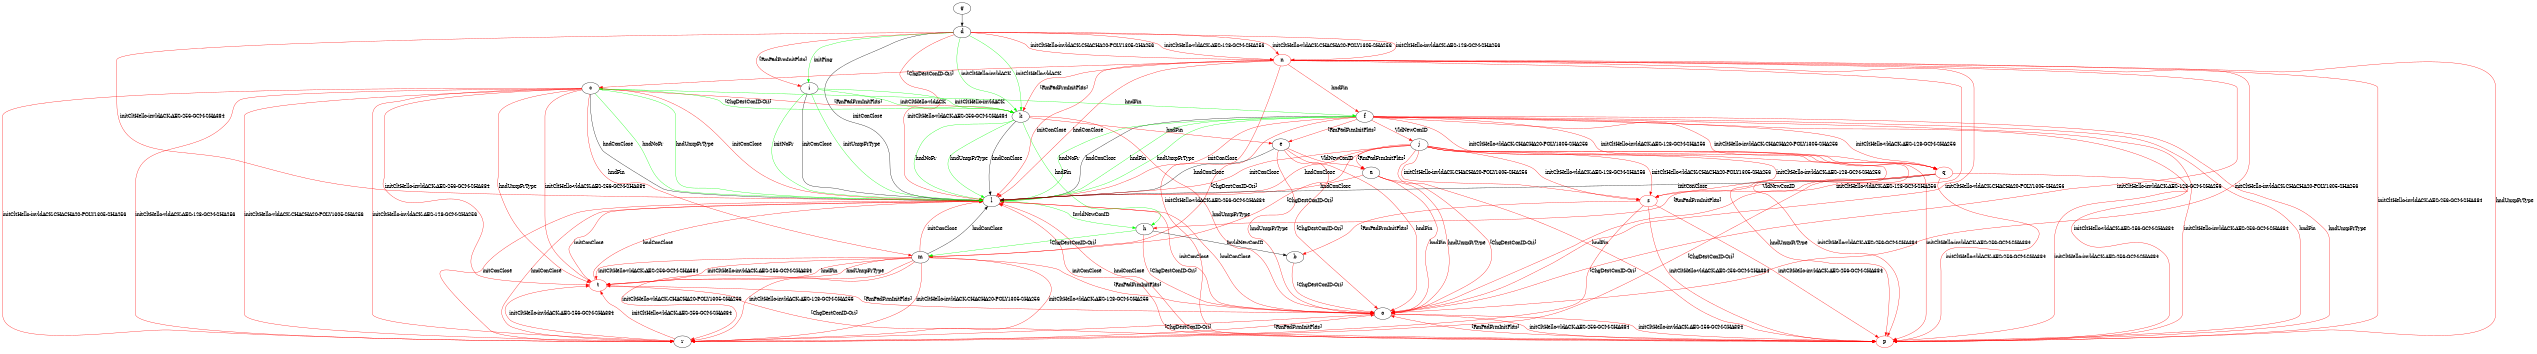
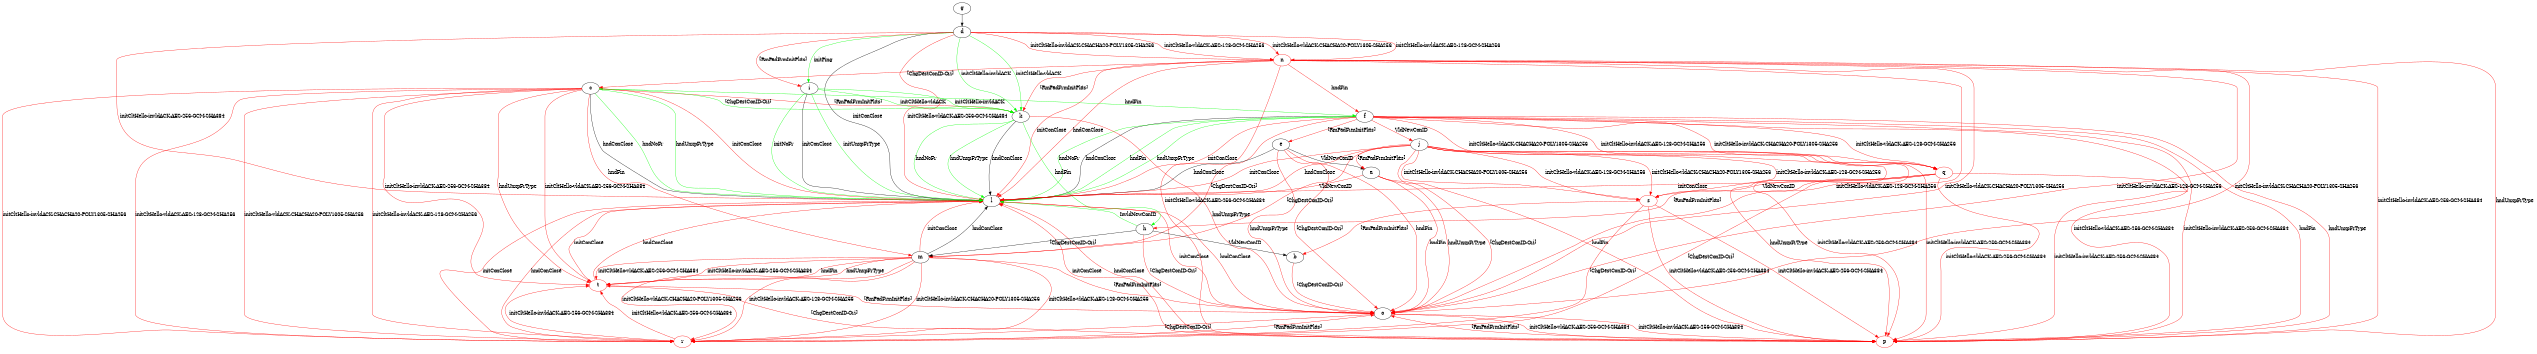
(1149, 130) -> none
(1322, 161) -> (1322, 161)
(1336, 187) -> (1336, 187)
(1470, 188) -> (1470, 188)
(1067, 213) -> (1106, 211)
(1034, 243) -> (1034, 243)
(1246, 243) -> (1246, 243)
(682, 342) -> (682, 342)
